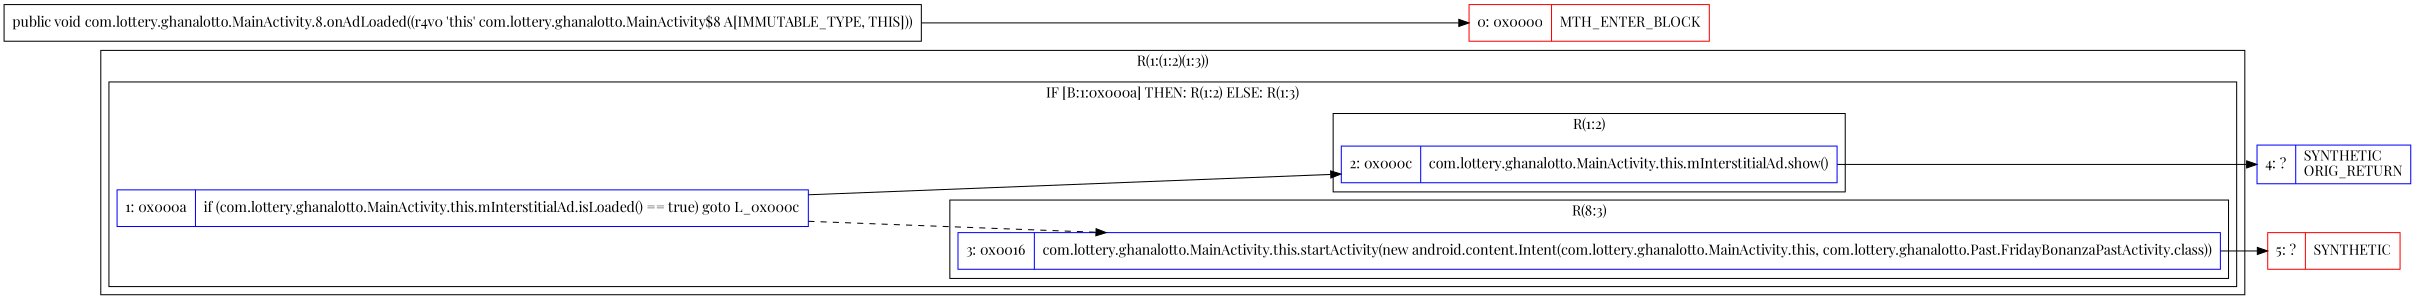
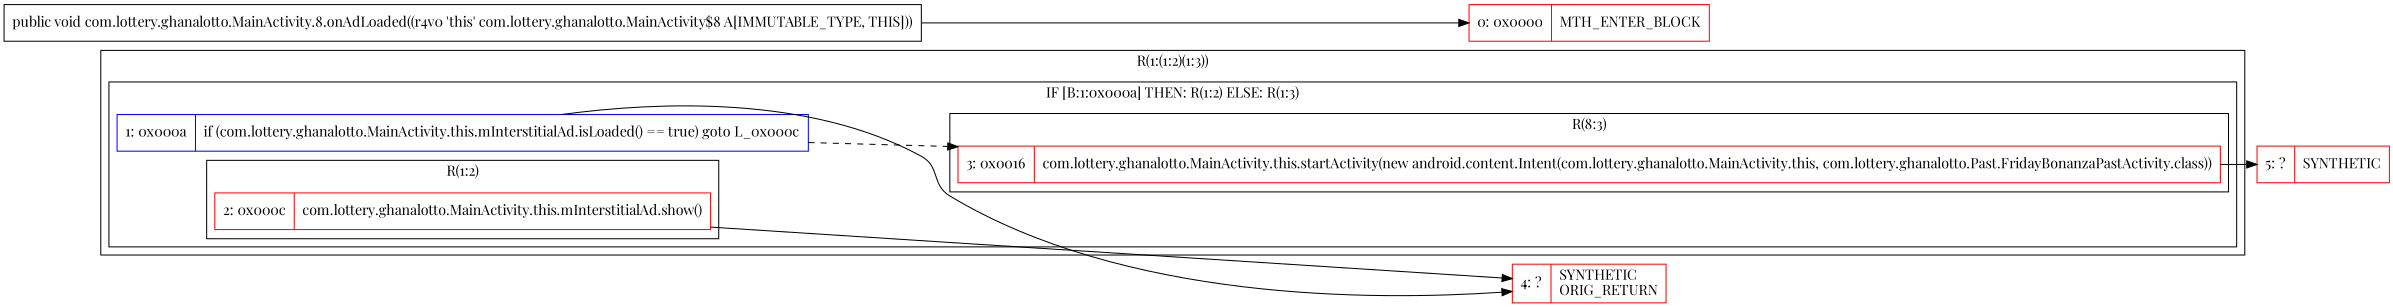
(1589, 164) -> (463, 211)
(2334, 164) -> (1589, 284)
(1069, 185) -> (1017, 230)
(1589, 251) -> (1589, 164)
